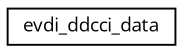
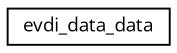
(92, 27) -> (89, 27)
